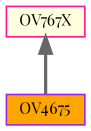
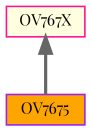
(46, 110) -> (46, 110)
